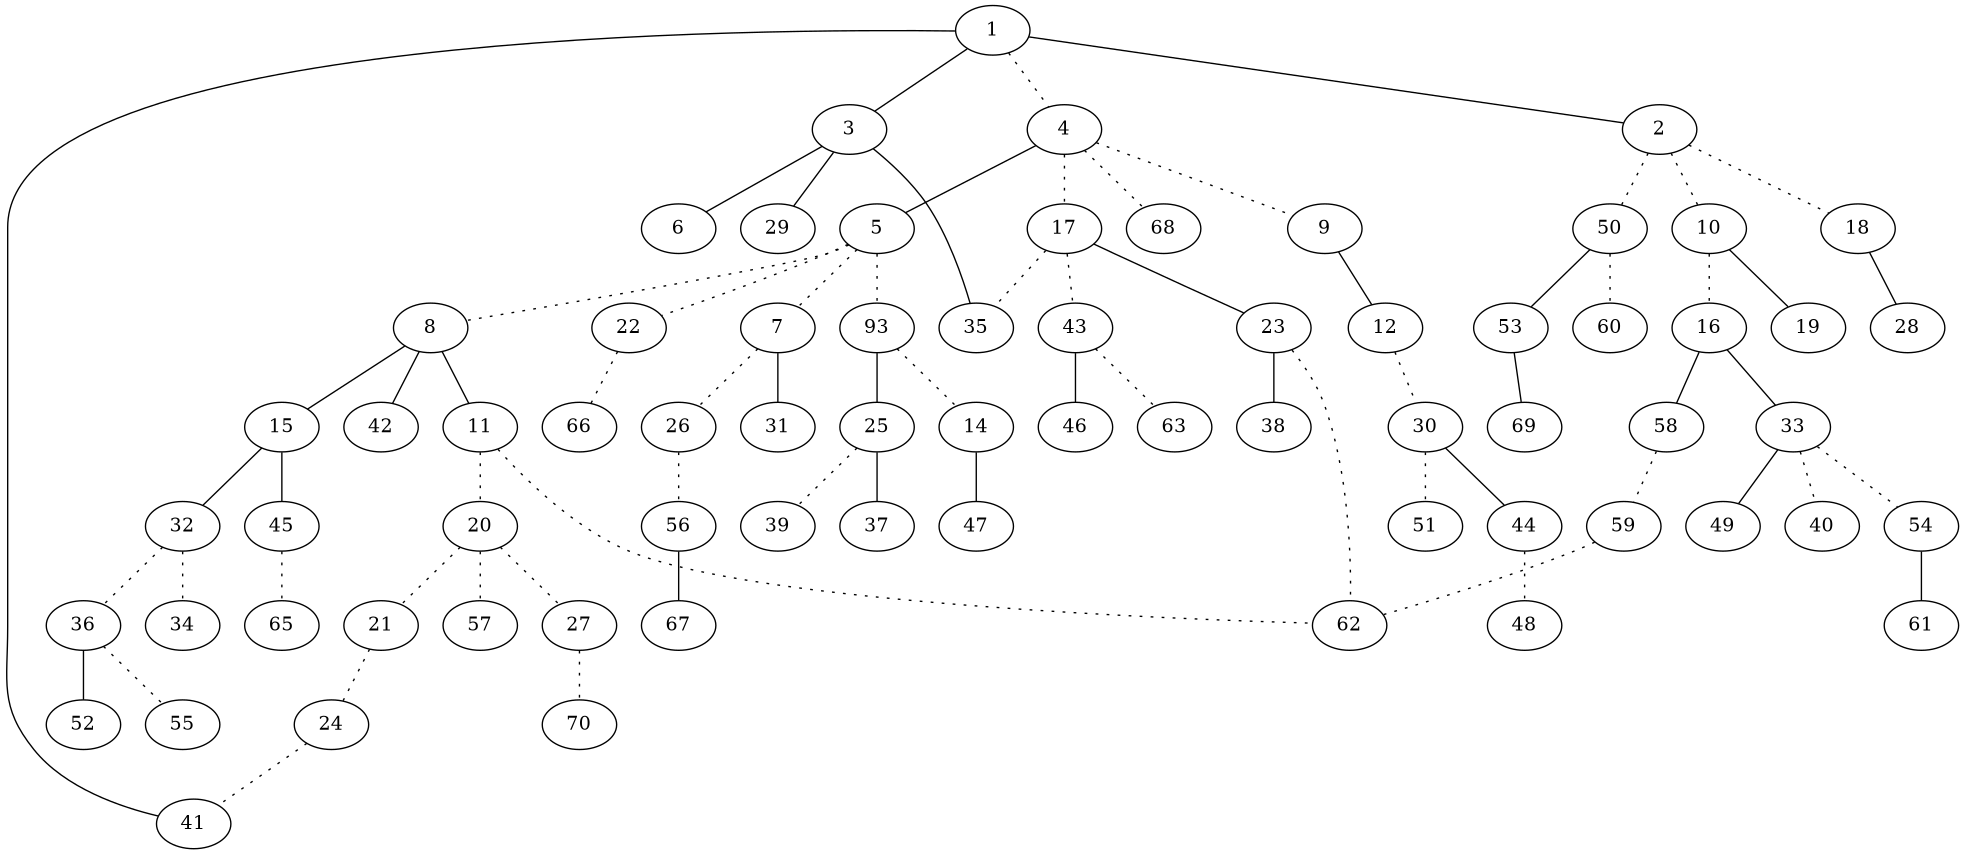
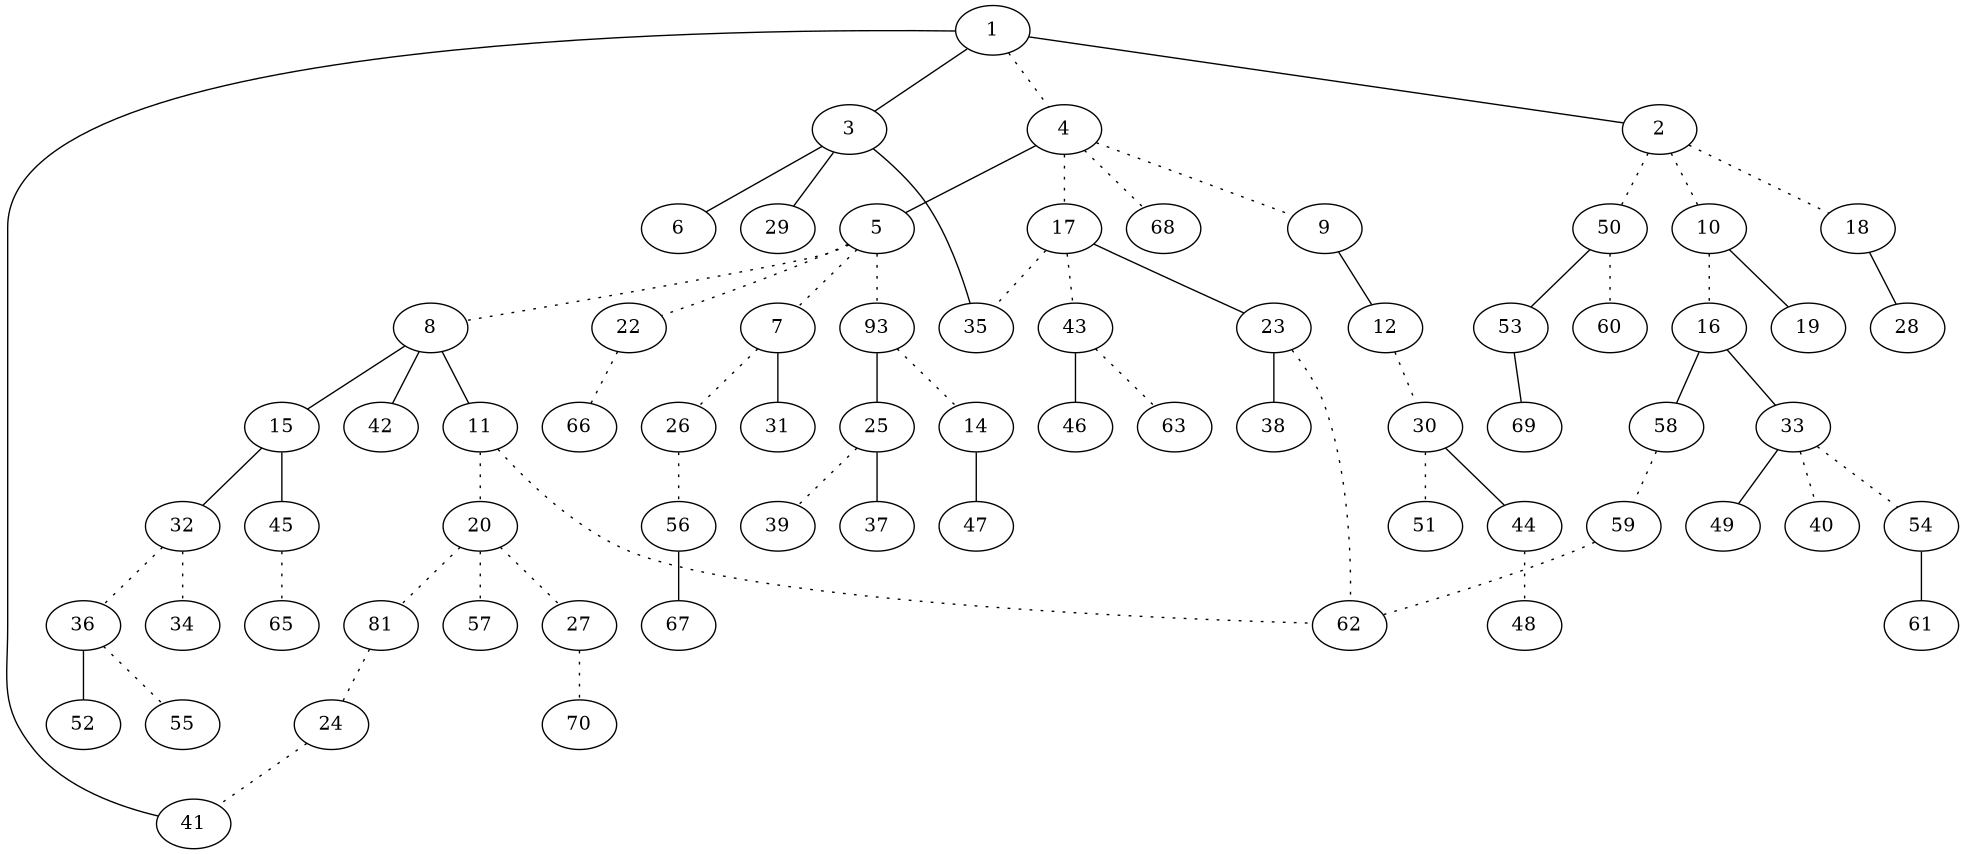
(381, 626) -> (381, 626)
